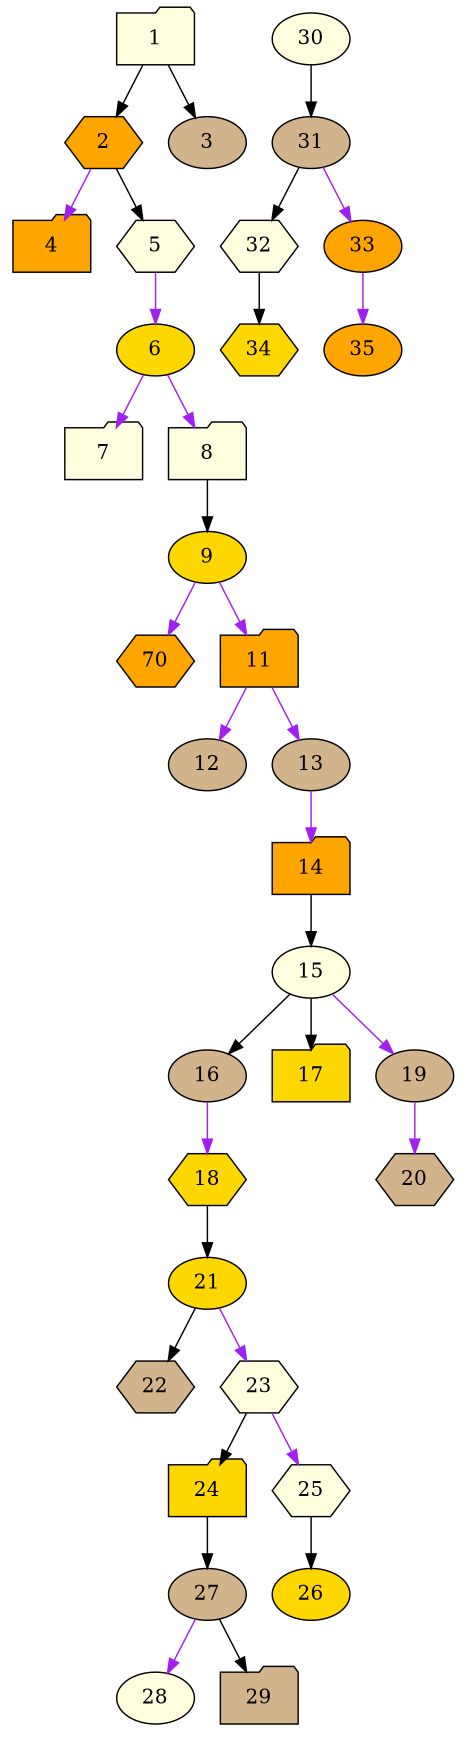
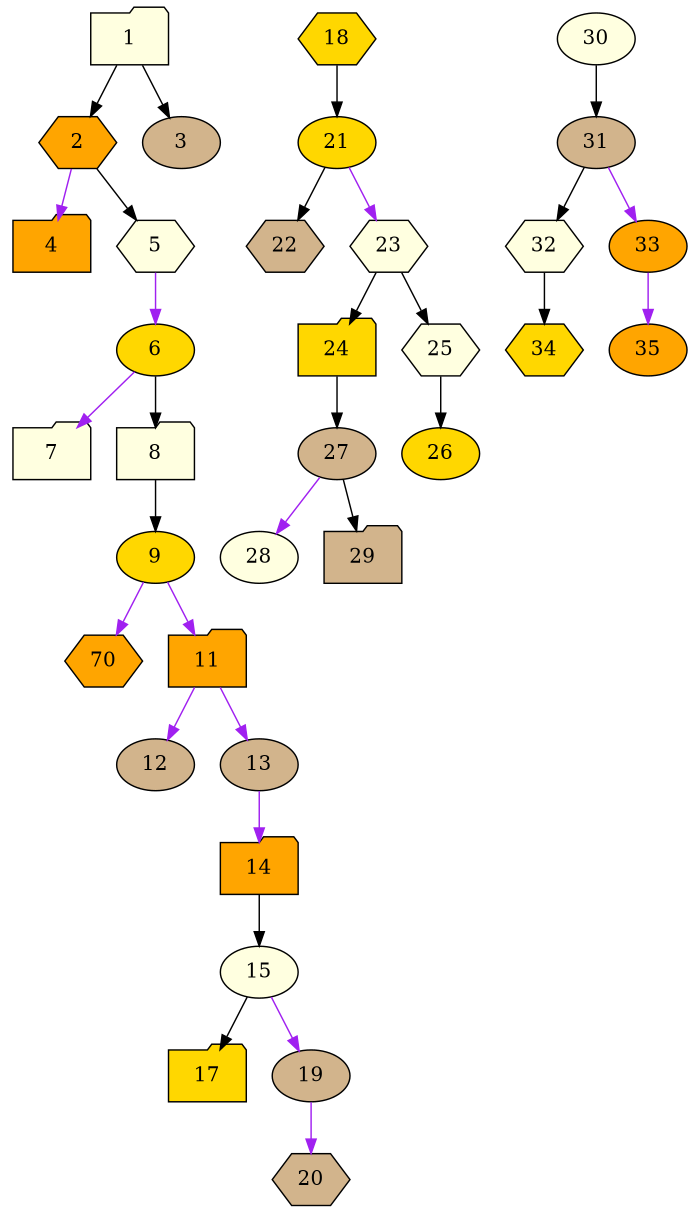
(178, 395) -> (156, 395)
(207, 1076) -> none
(282, 1432) -> (411, 292)
